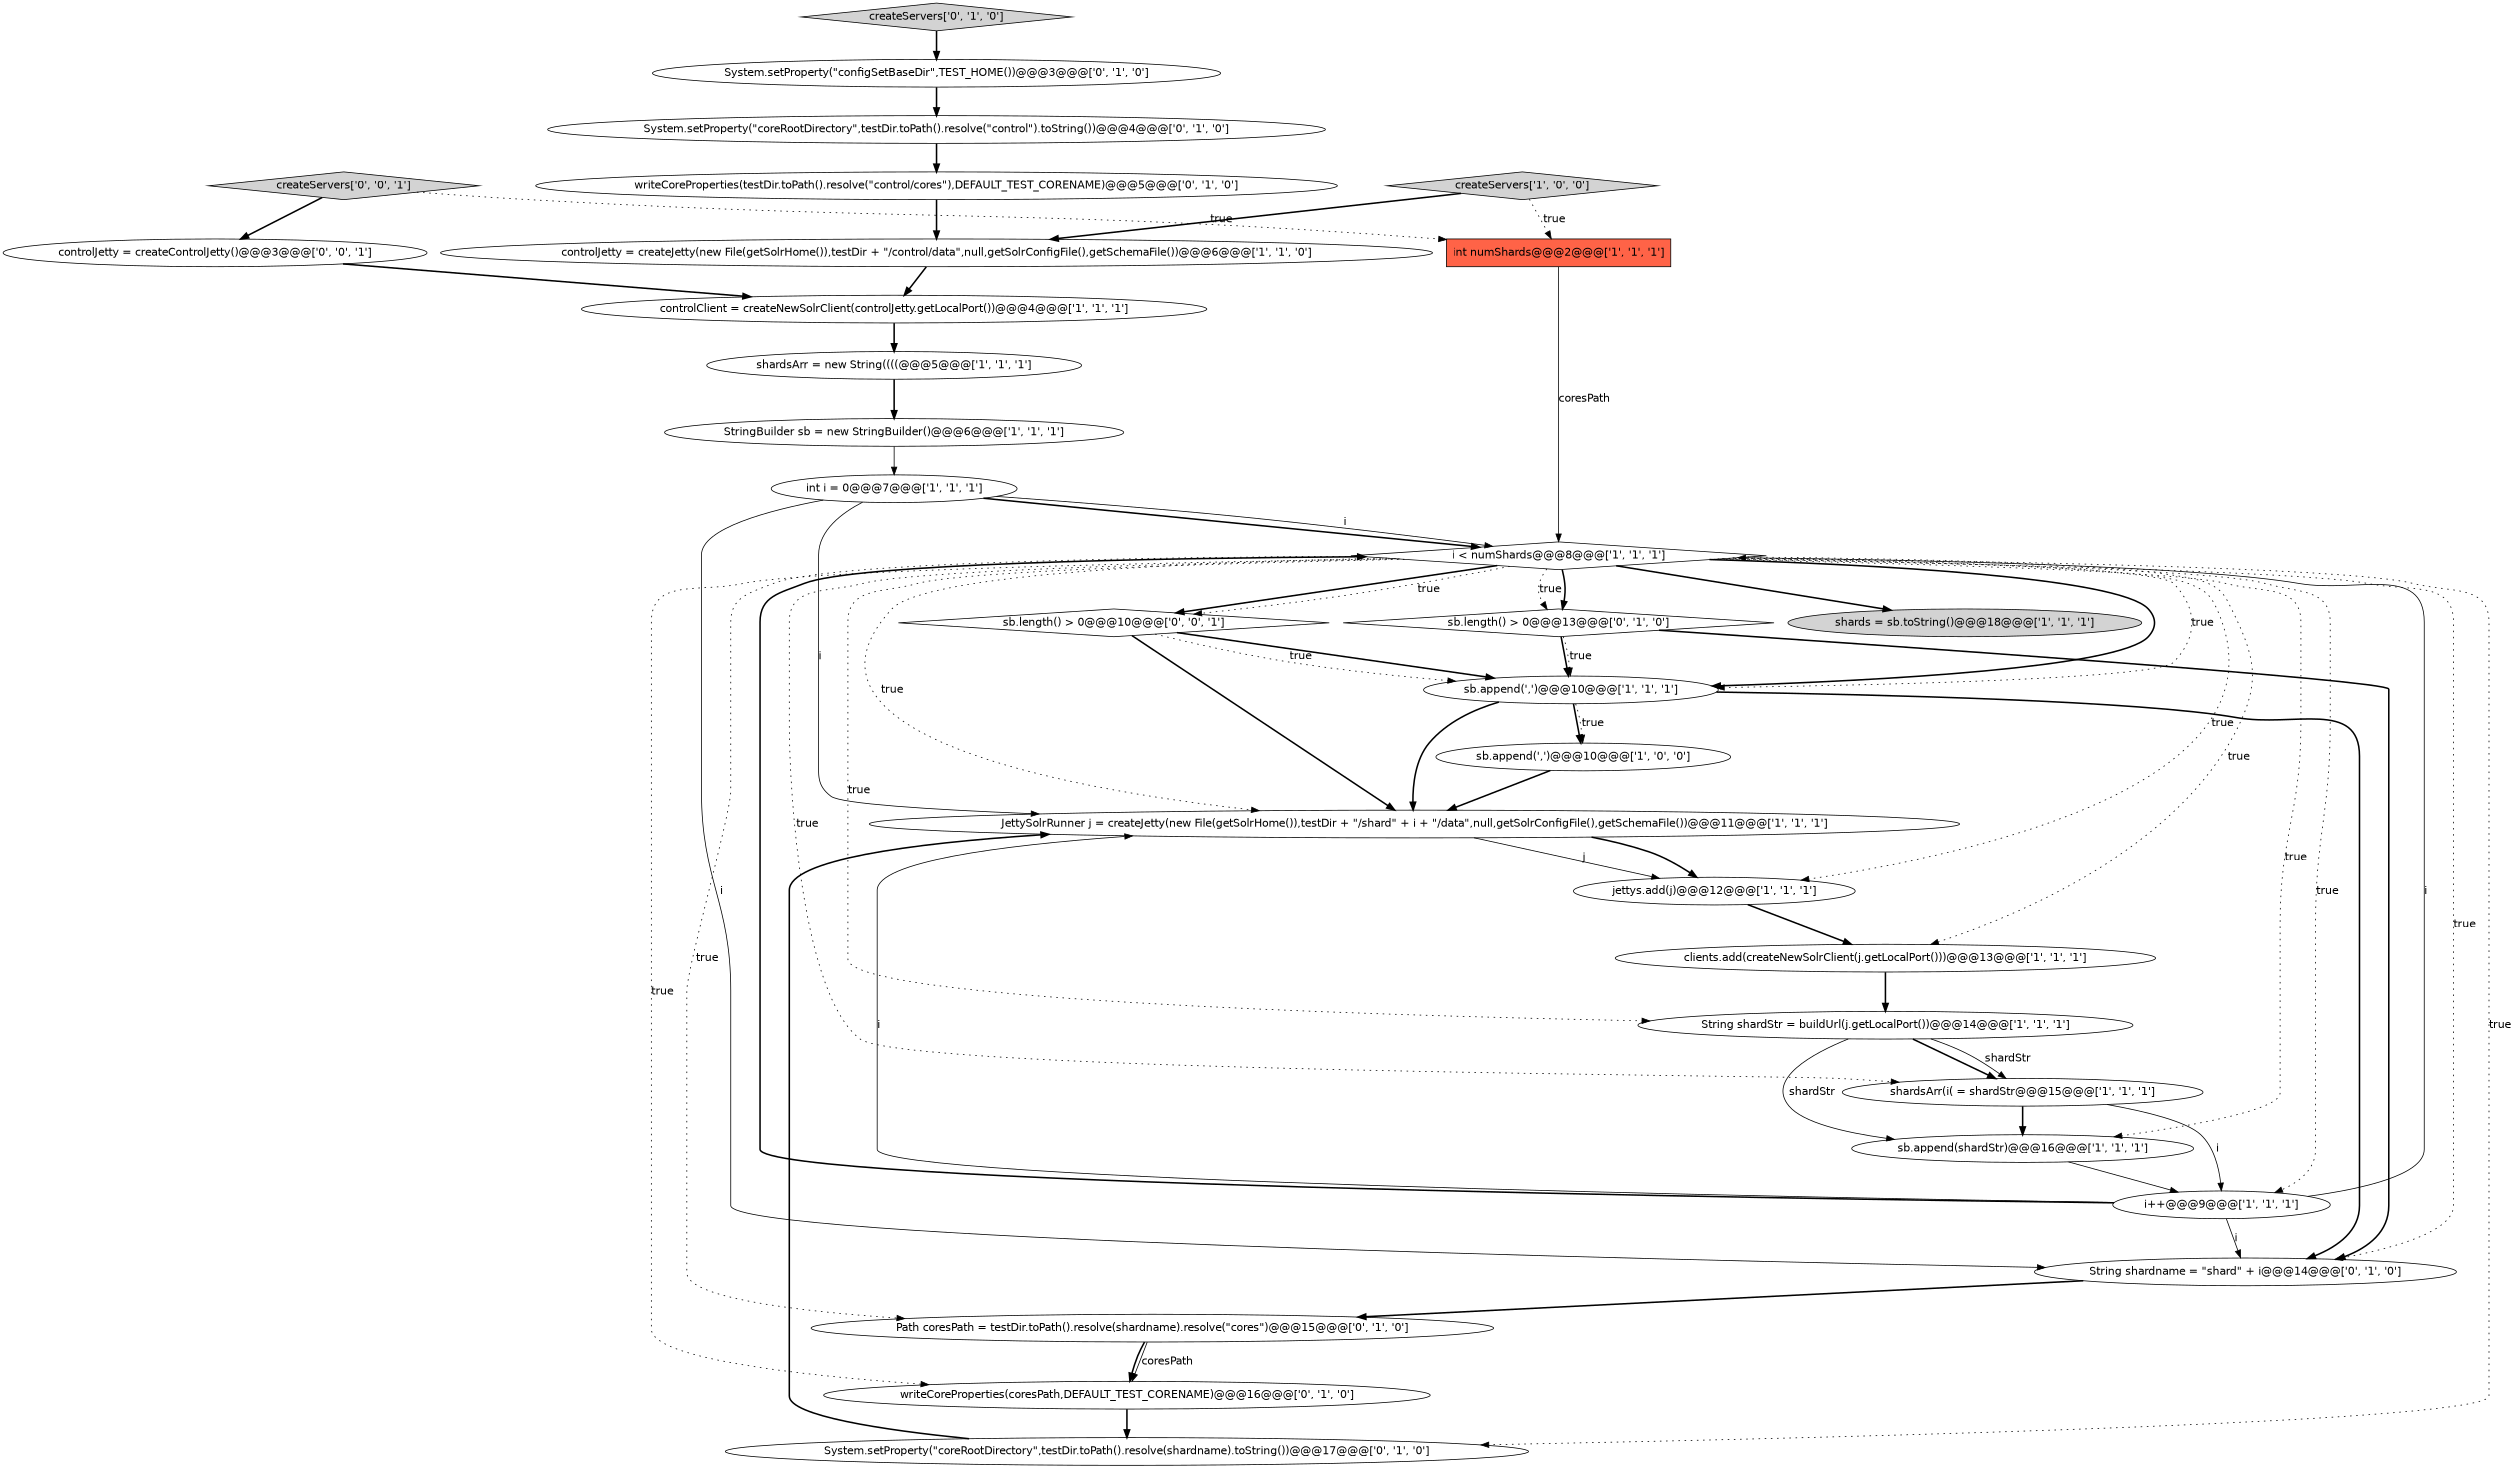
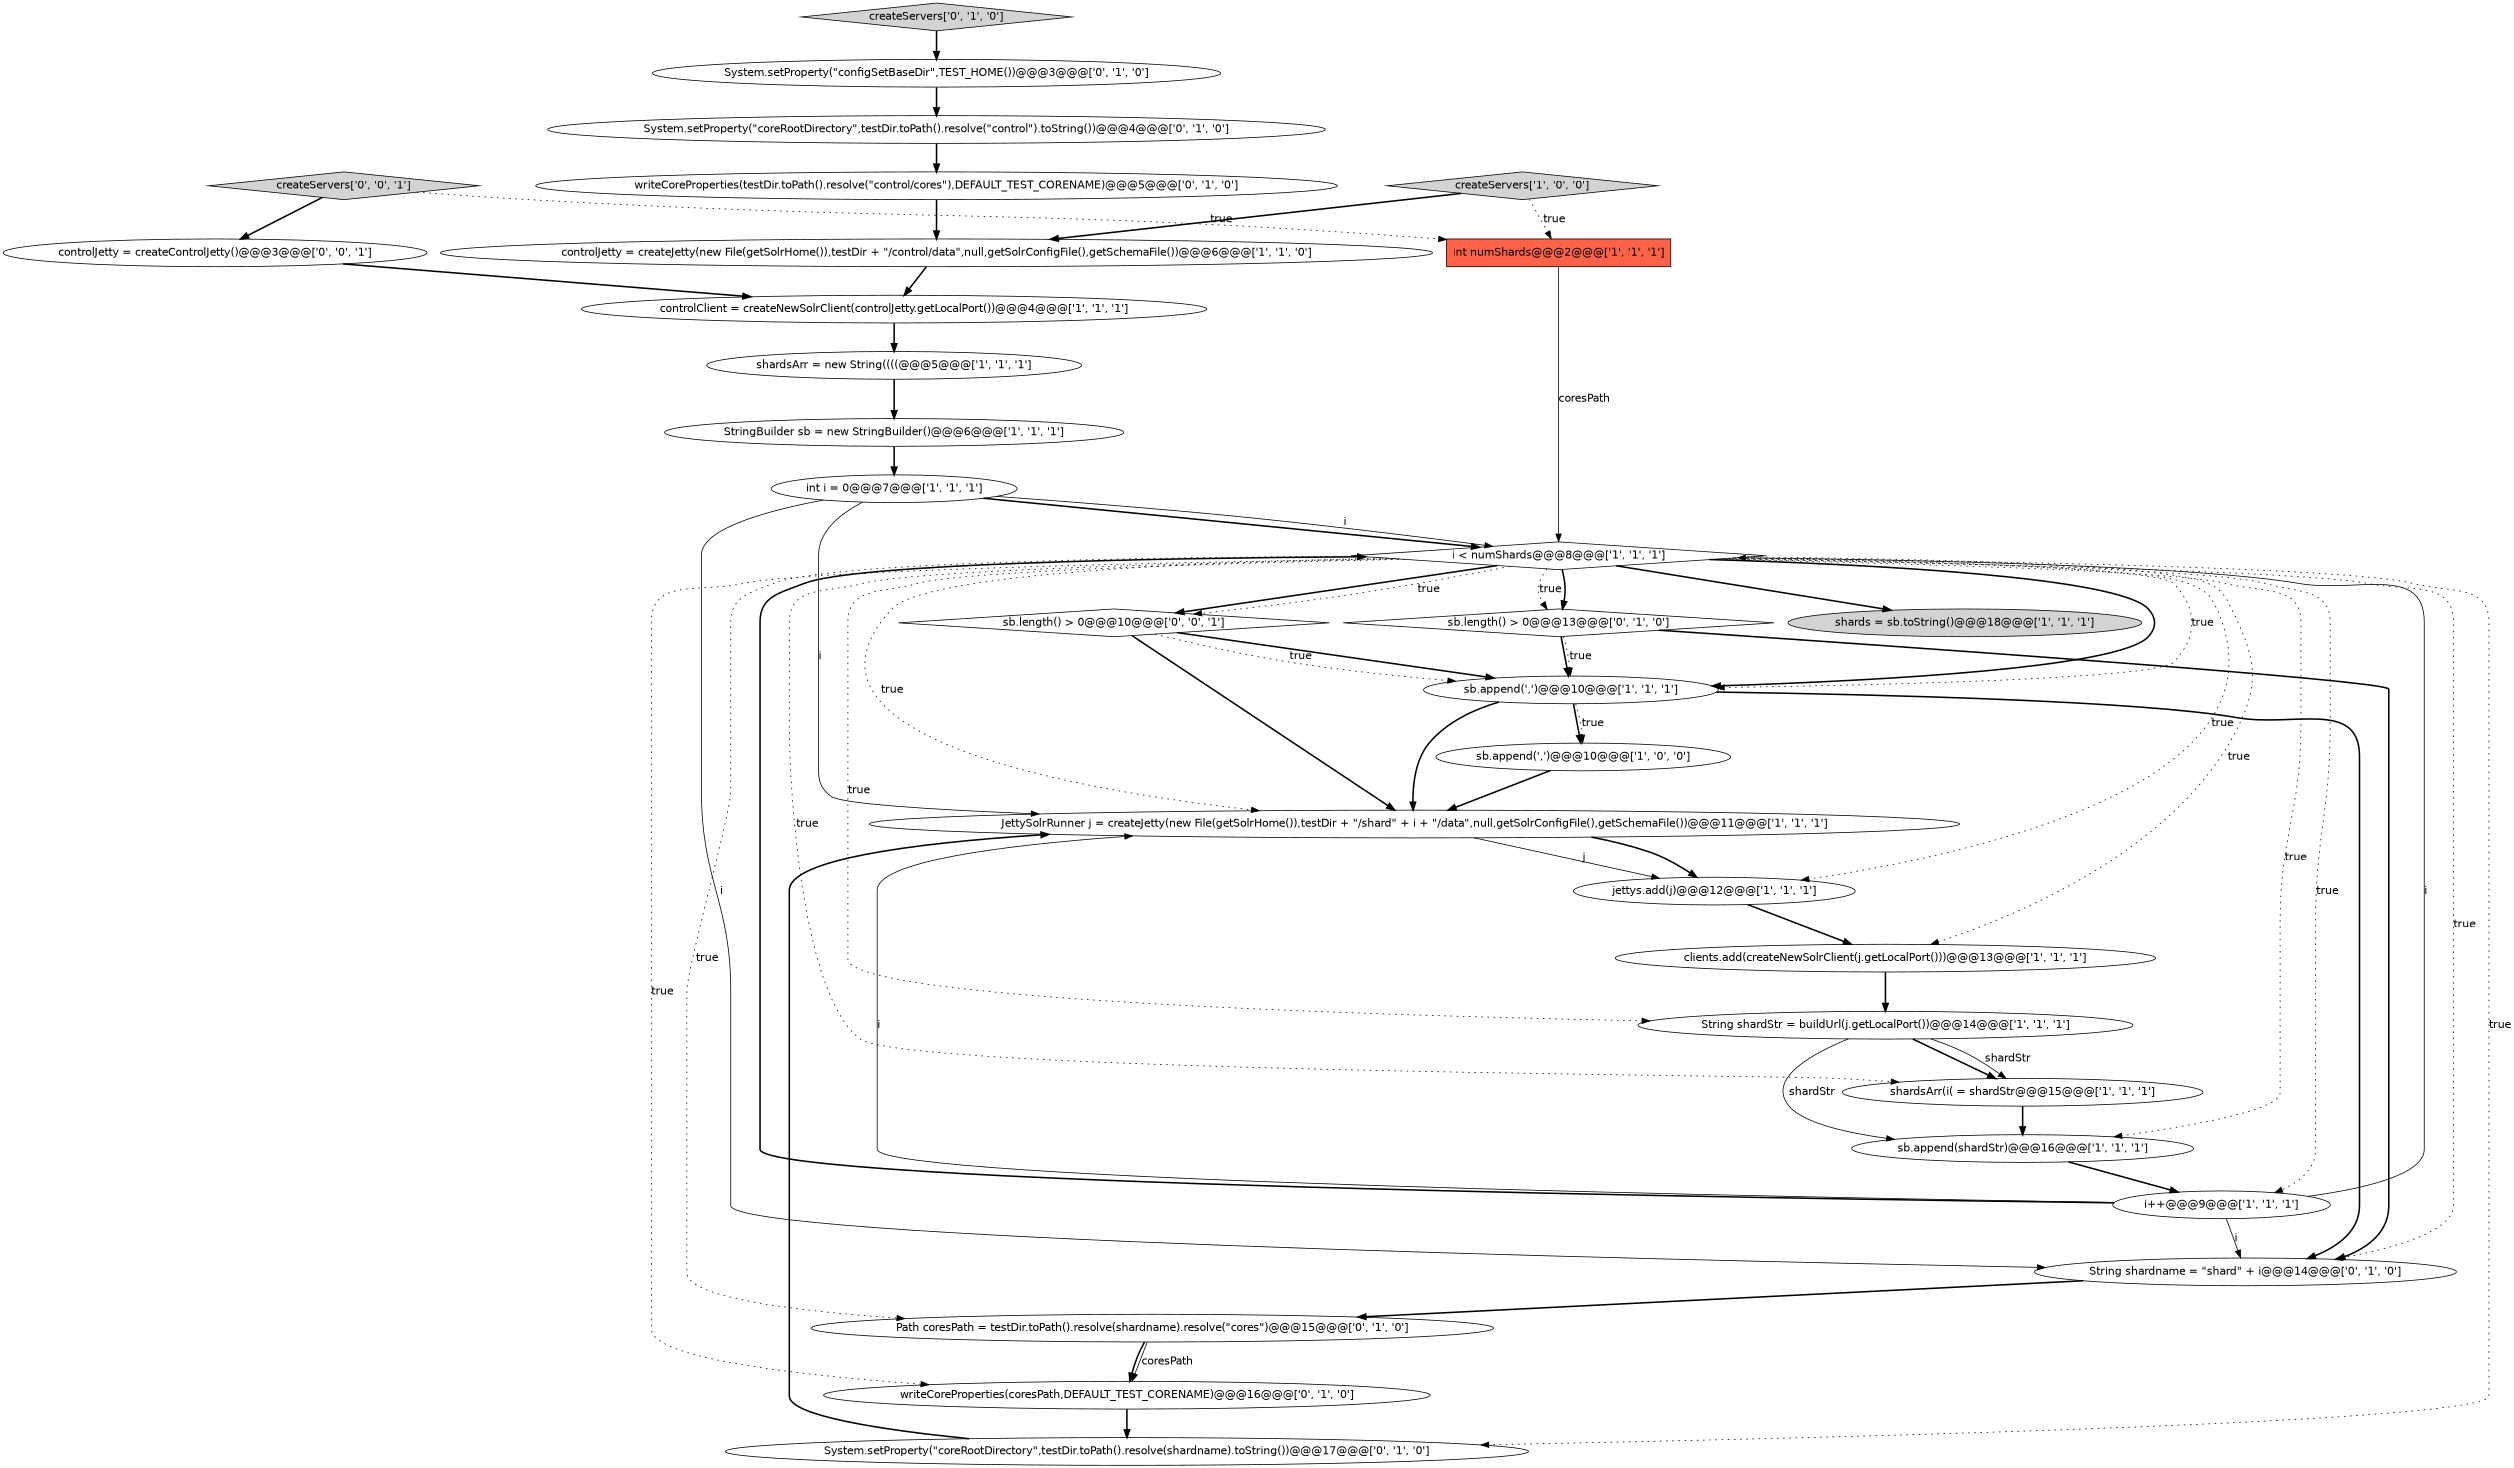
(894, 457) -> (894, 457)
(2177, 1122) -> none
(2119, 1176) -> (2119, 1176)
